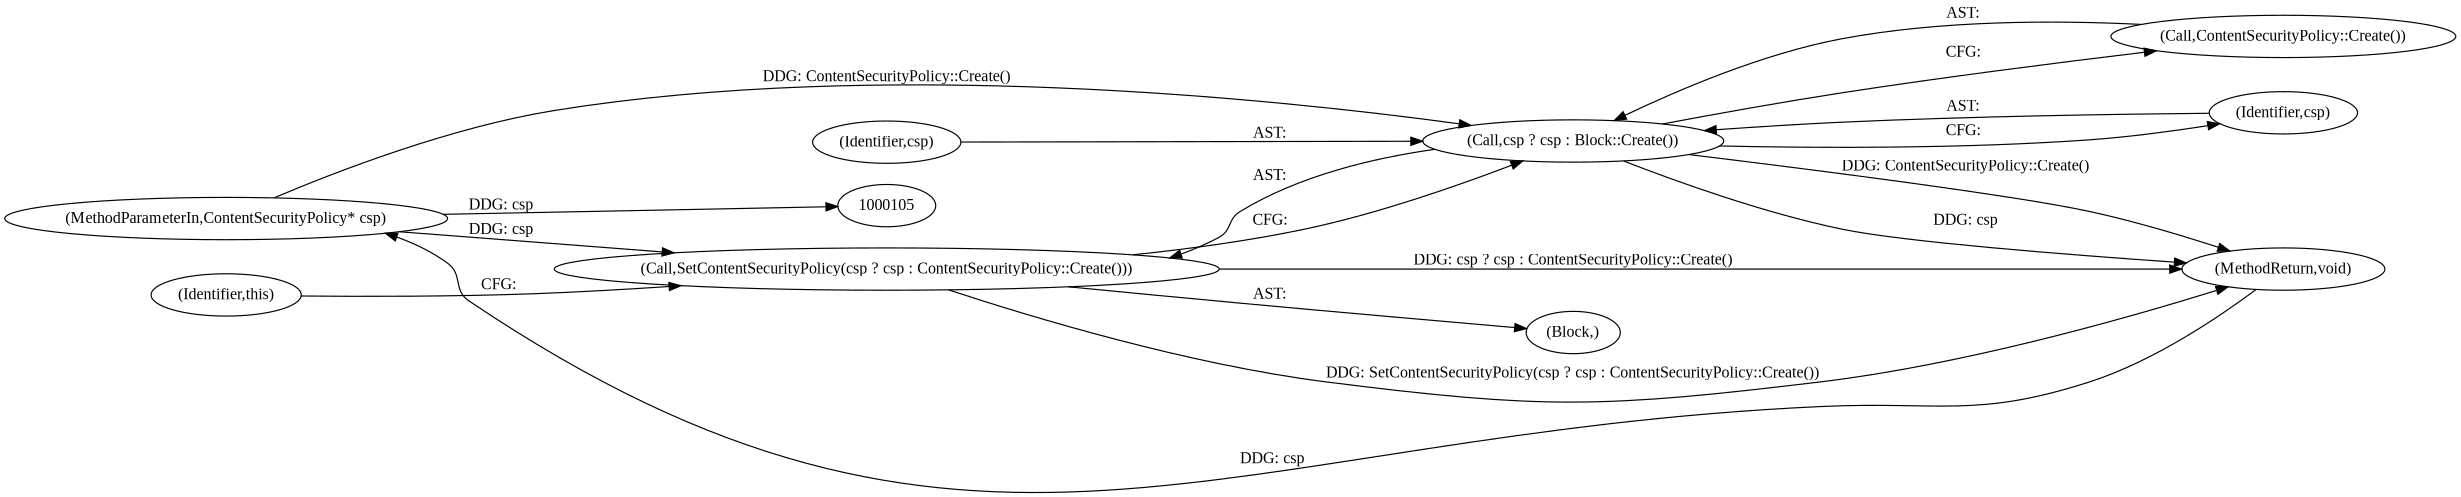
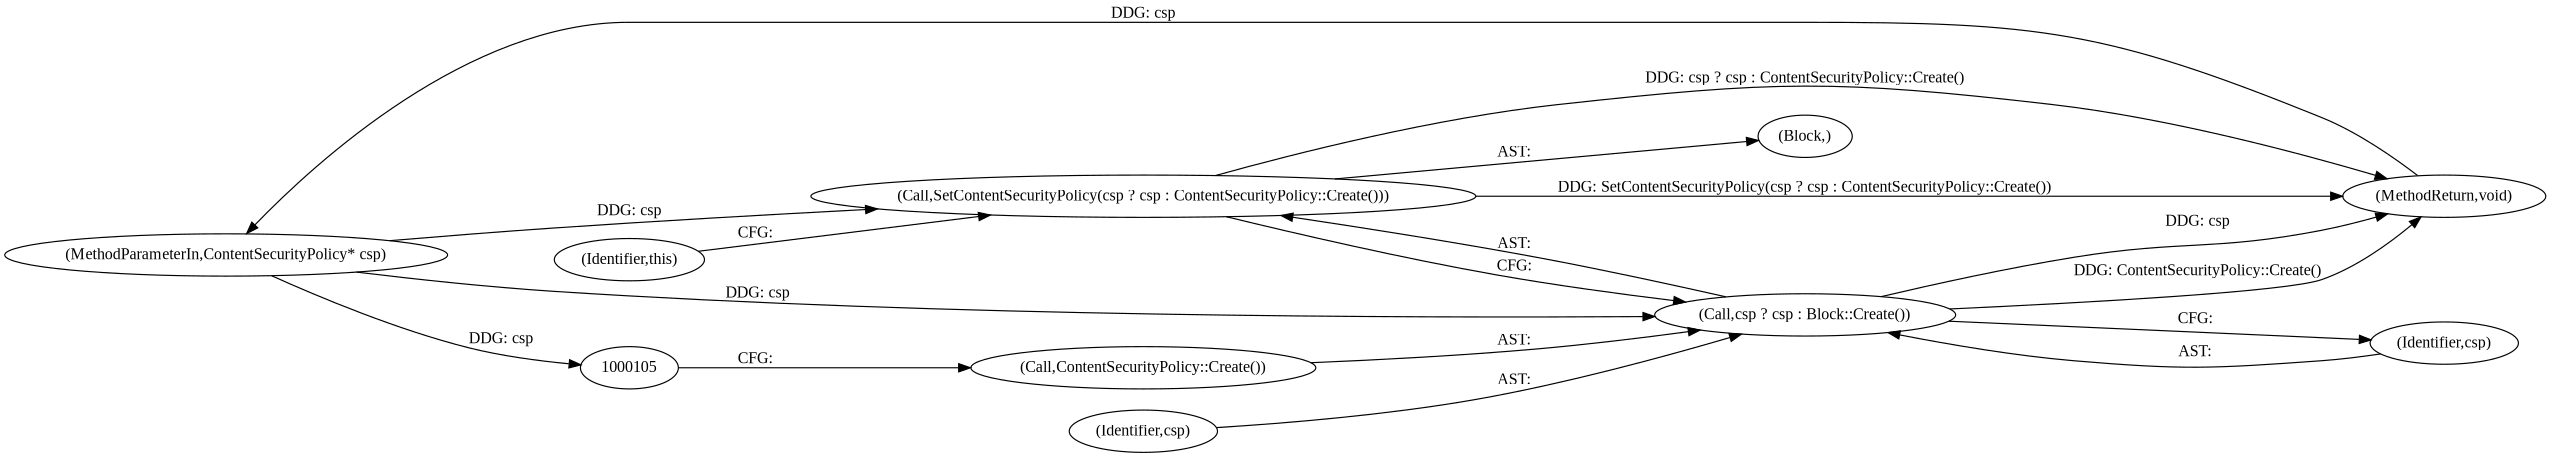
(887, 77) -> (758, 293)
(1903, 84) -> (819, 368)
